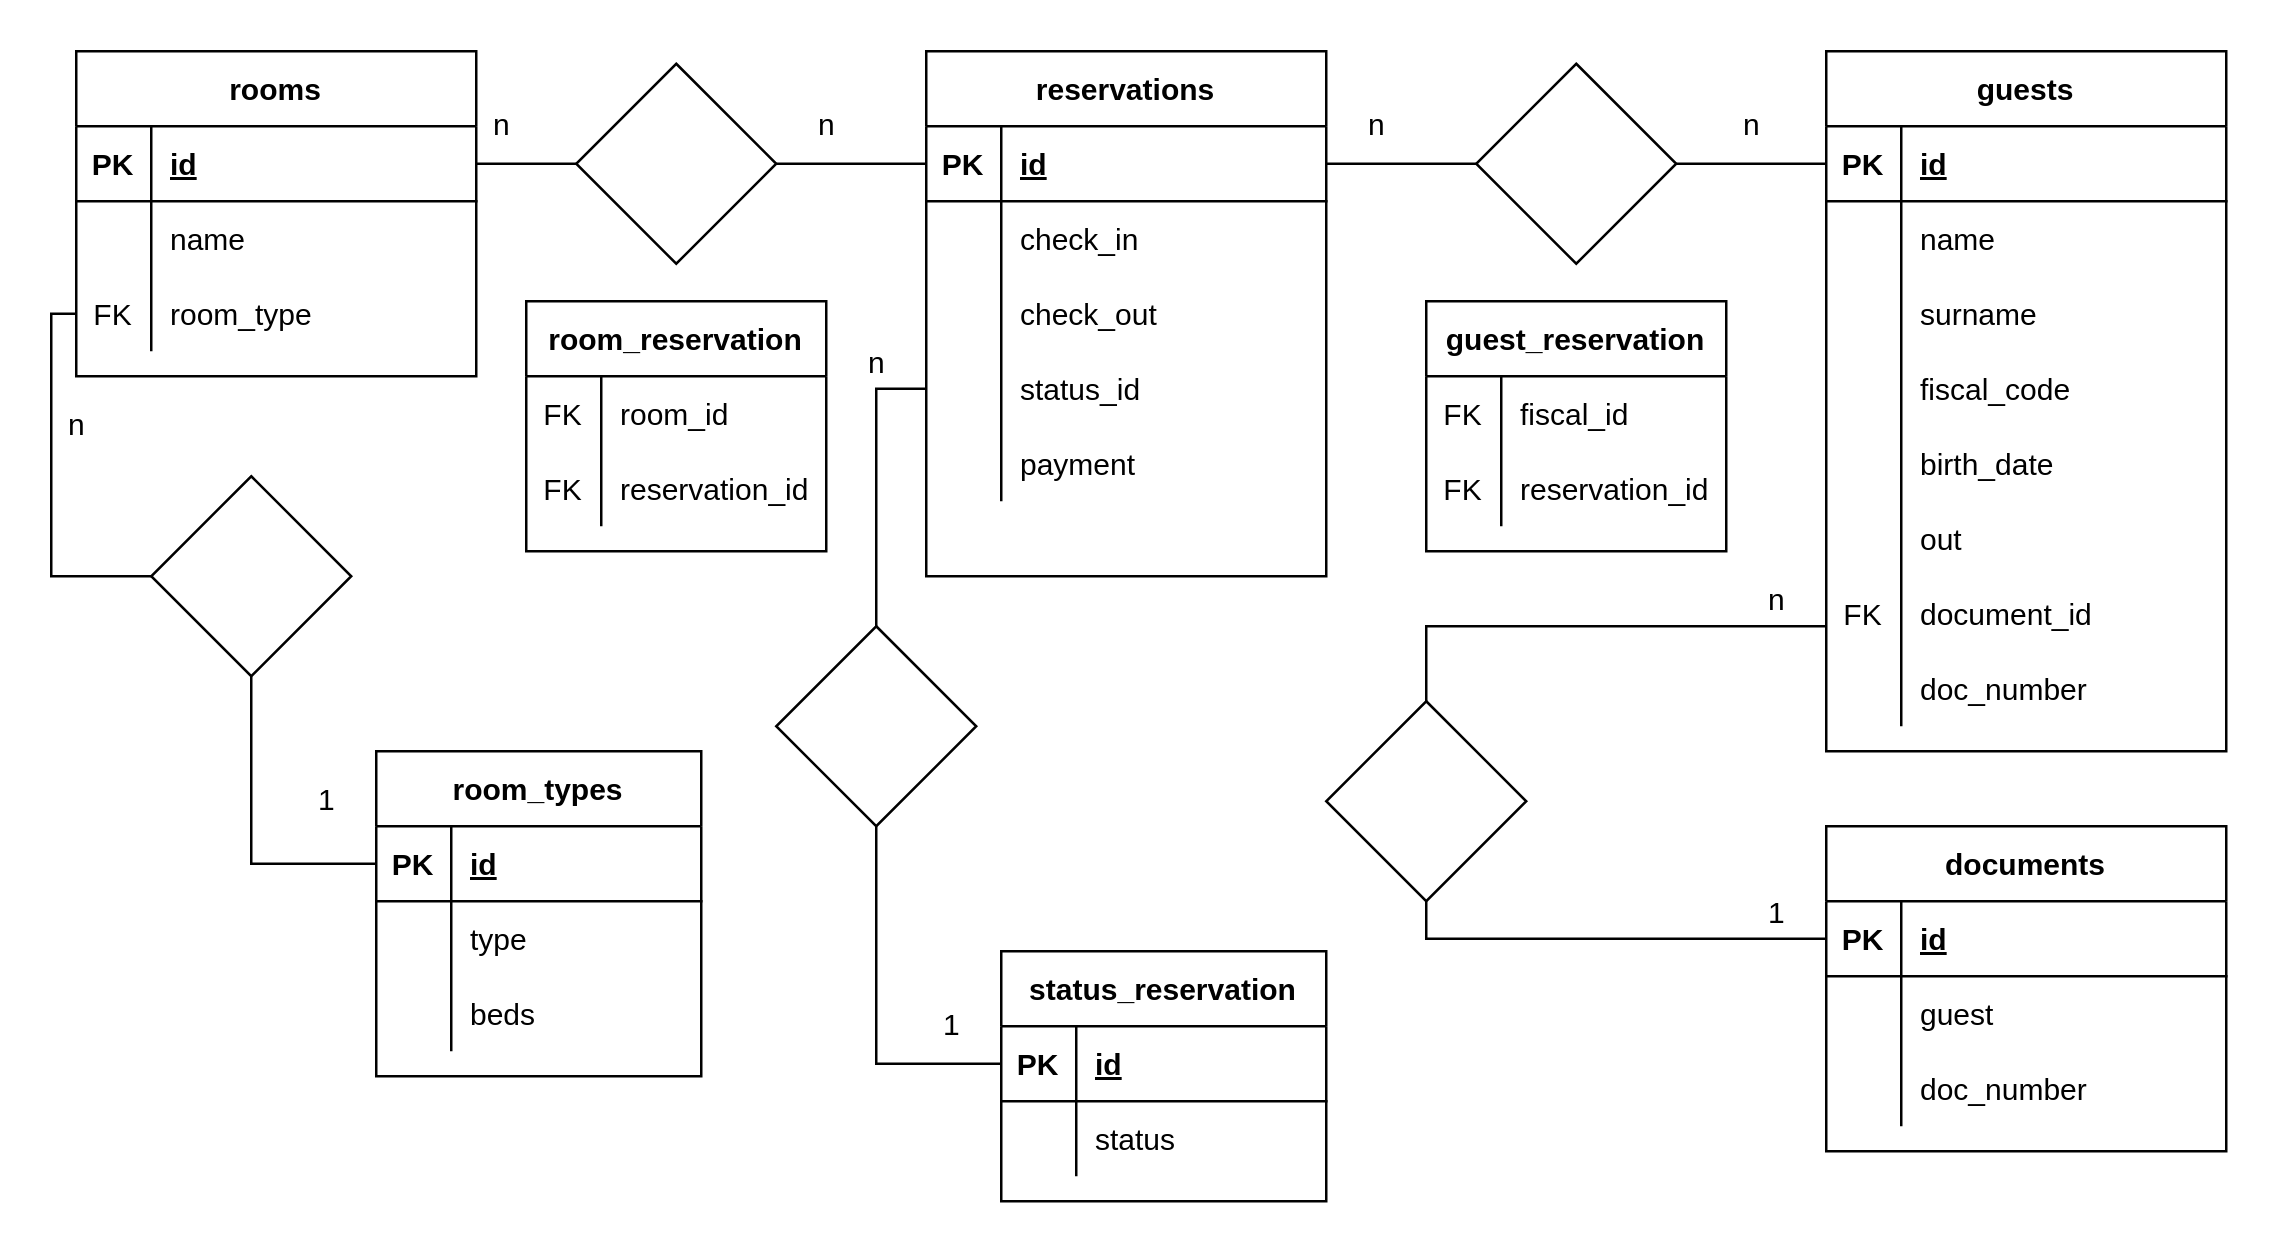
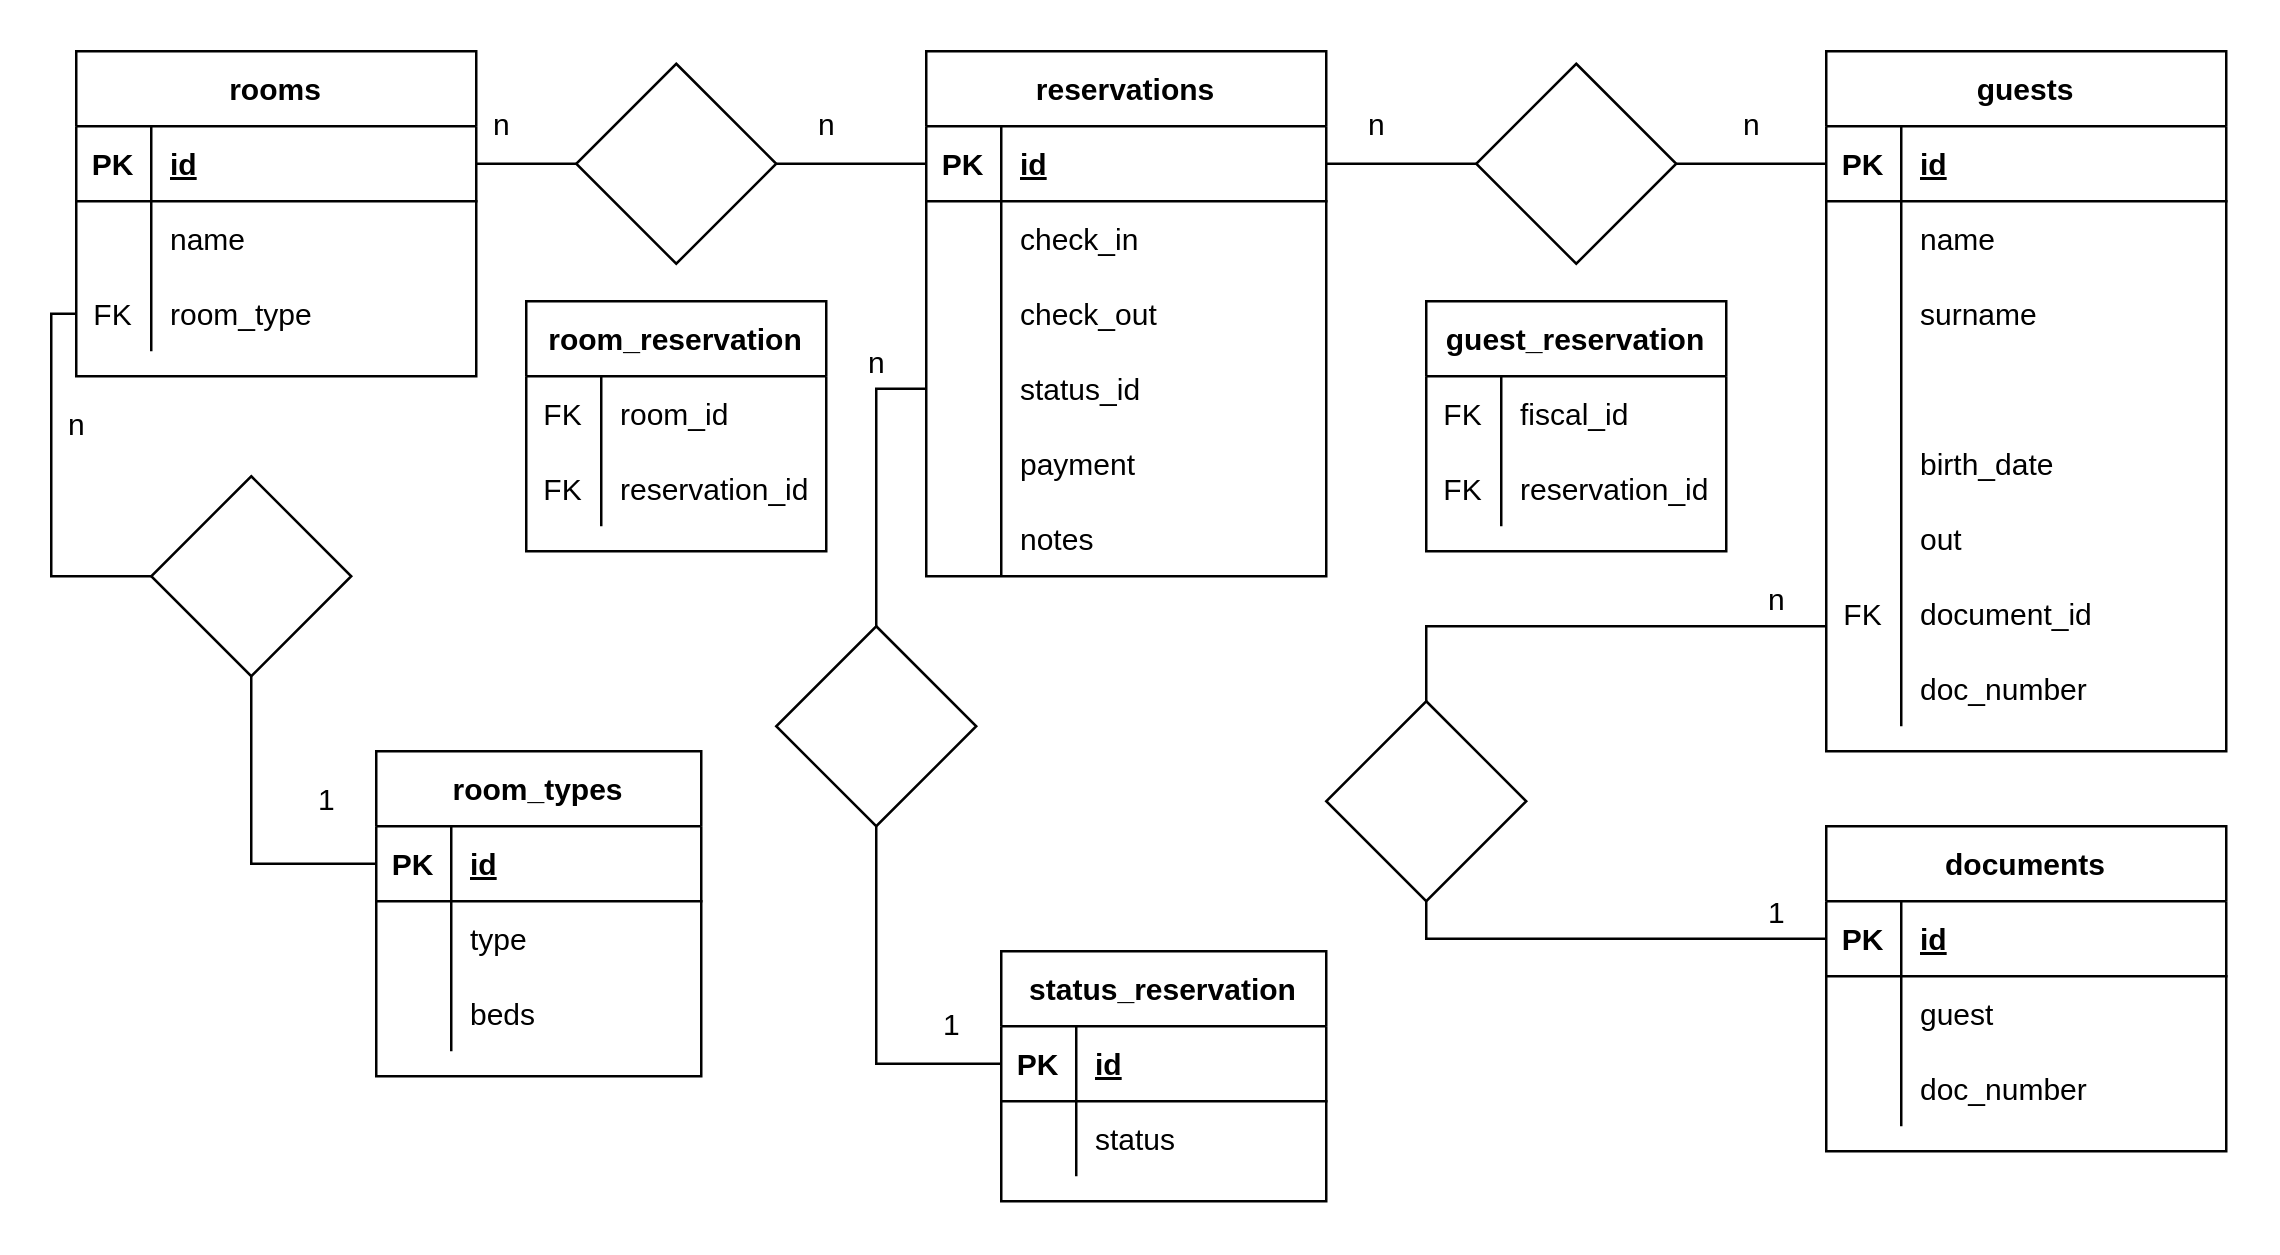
(2064, 389) -> none
none -> (1164, 539)
